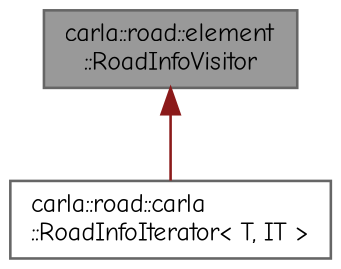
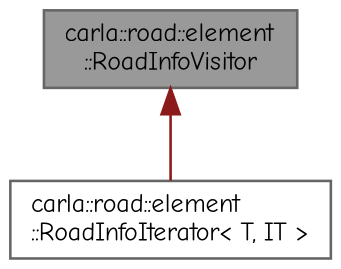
(171, 220) -> (171, 220)
